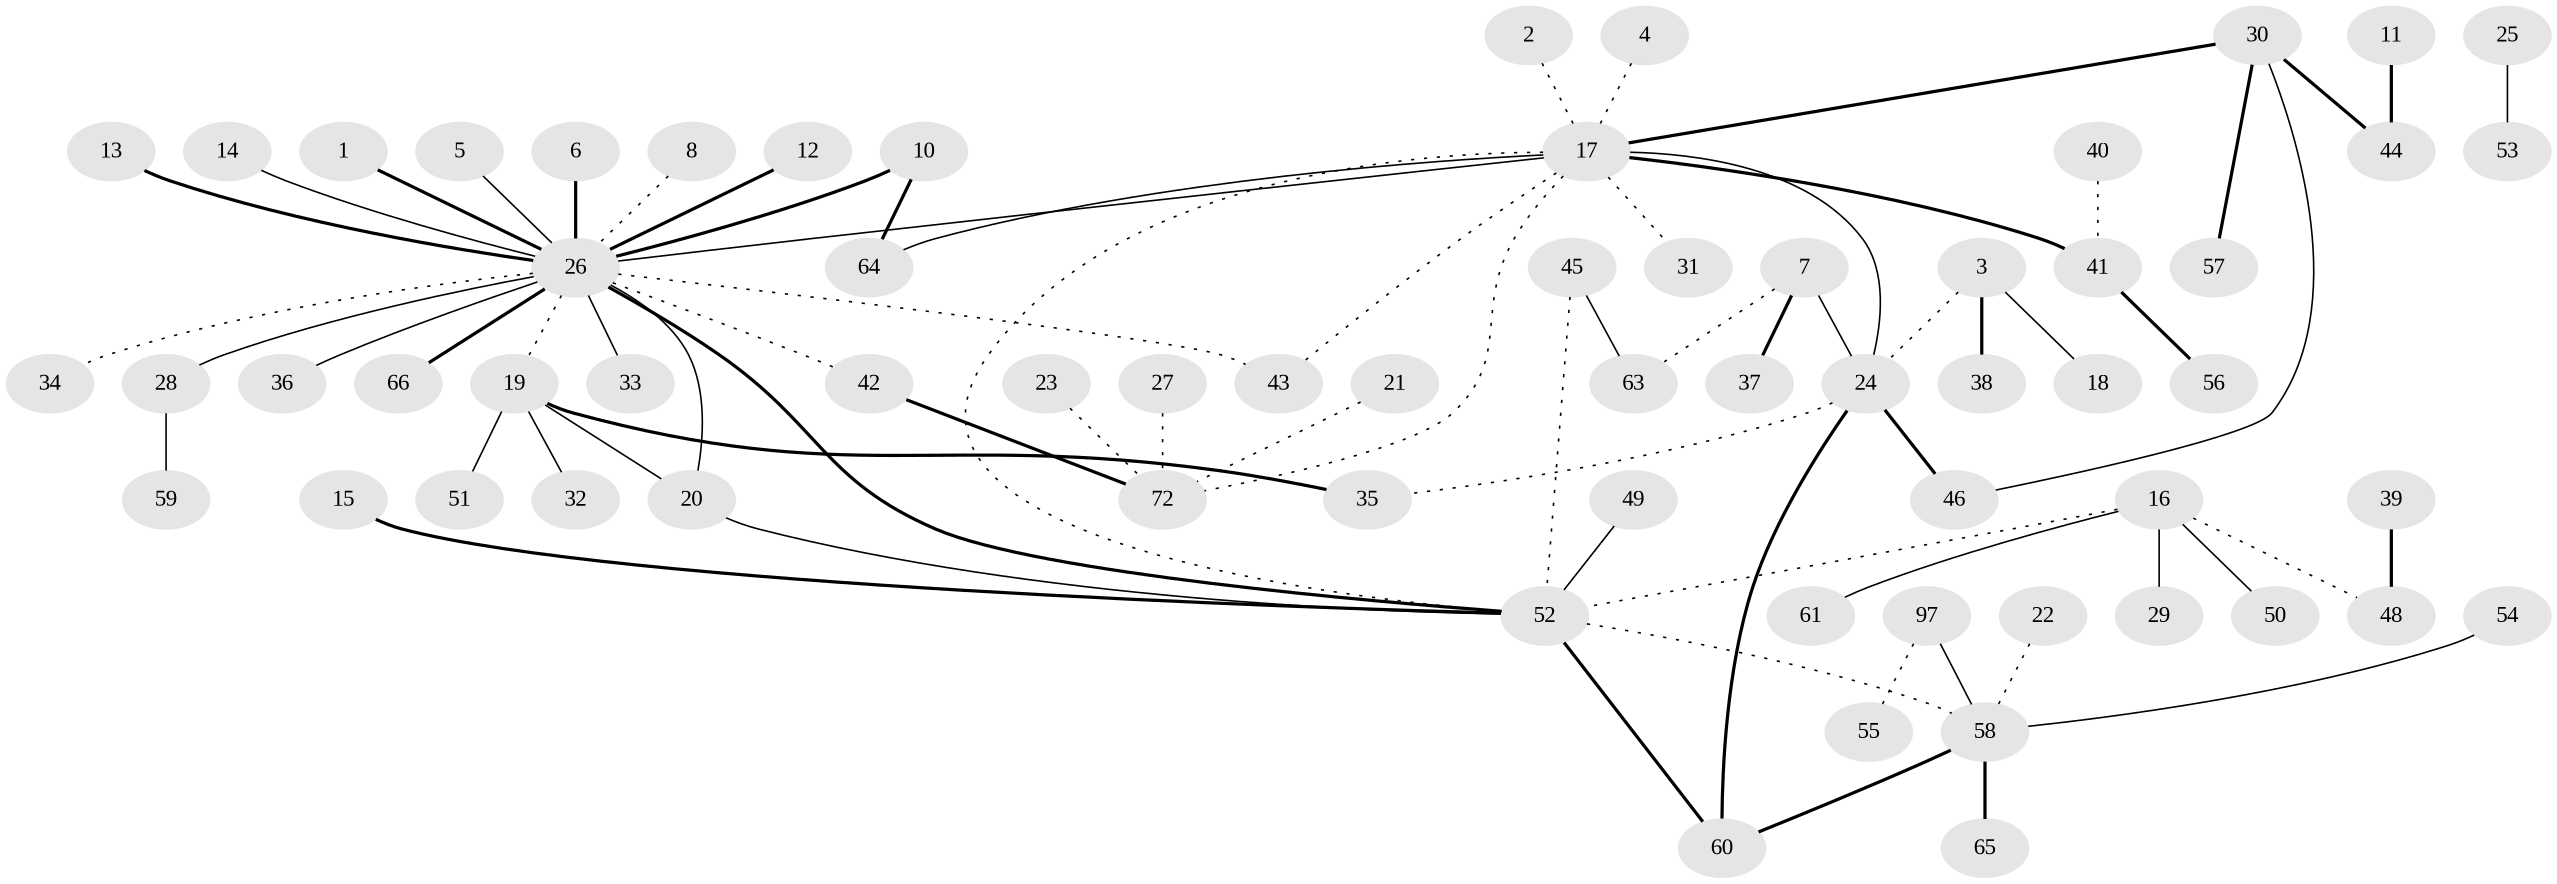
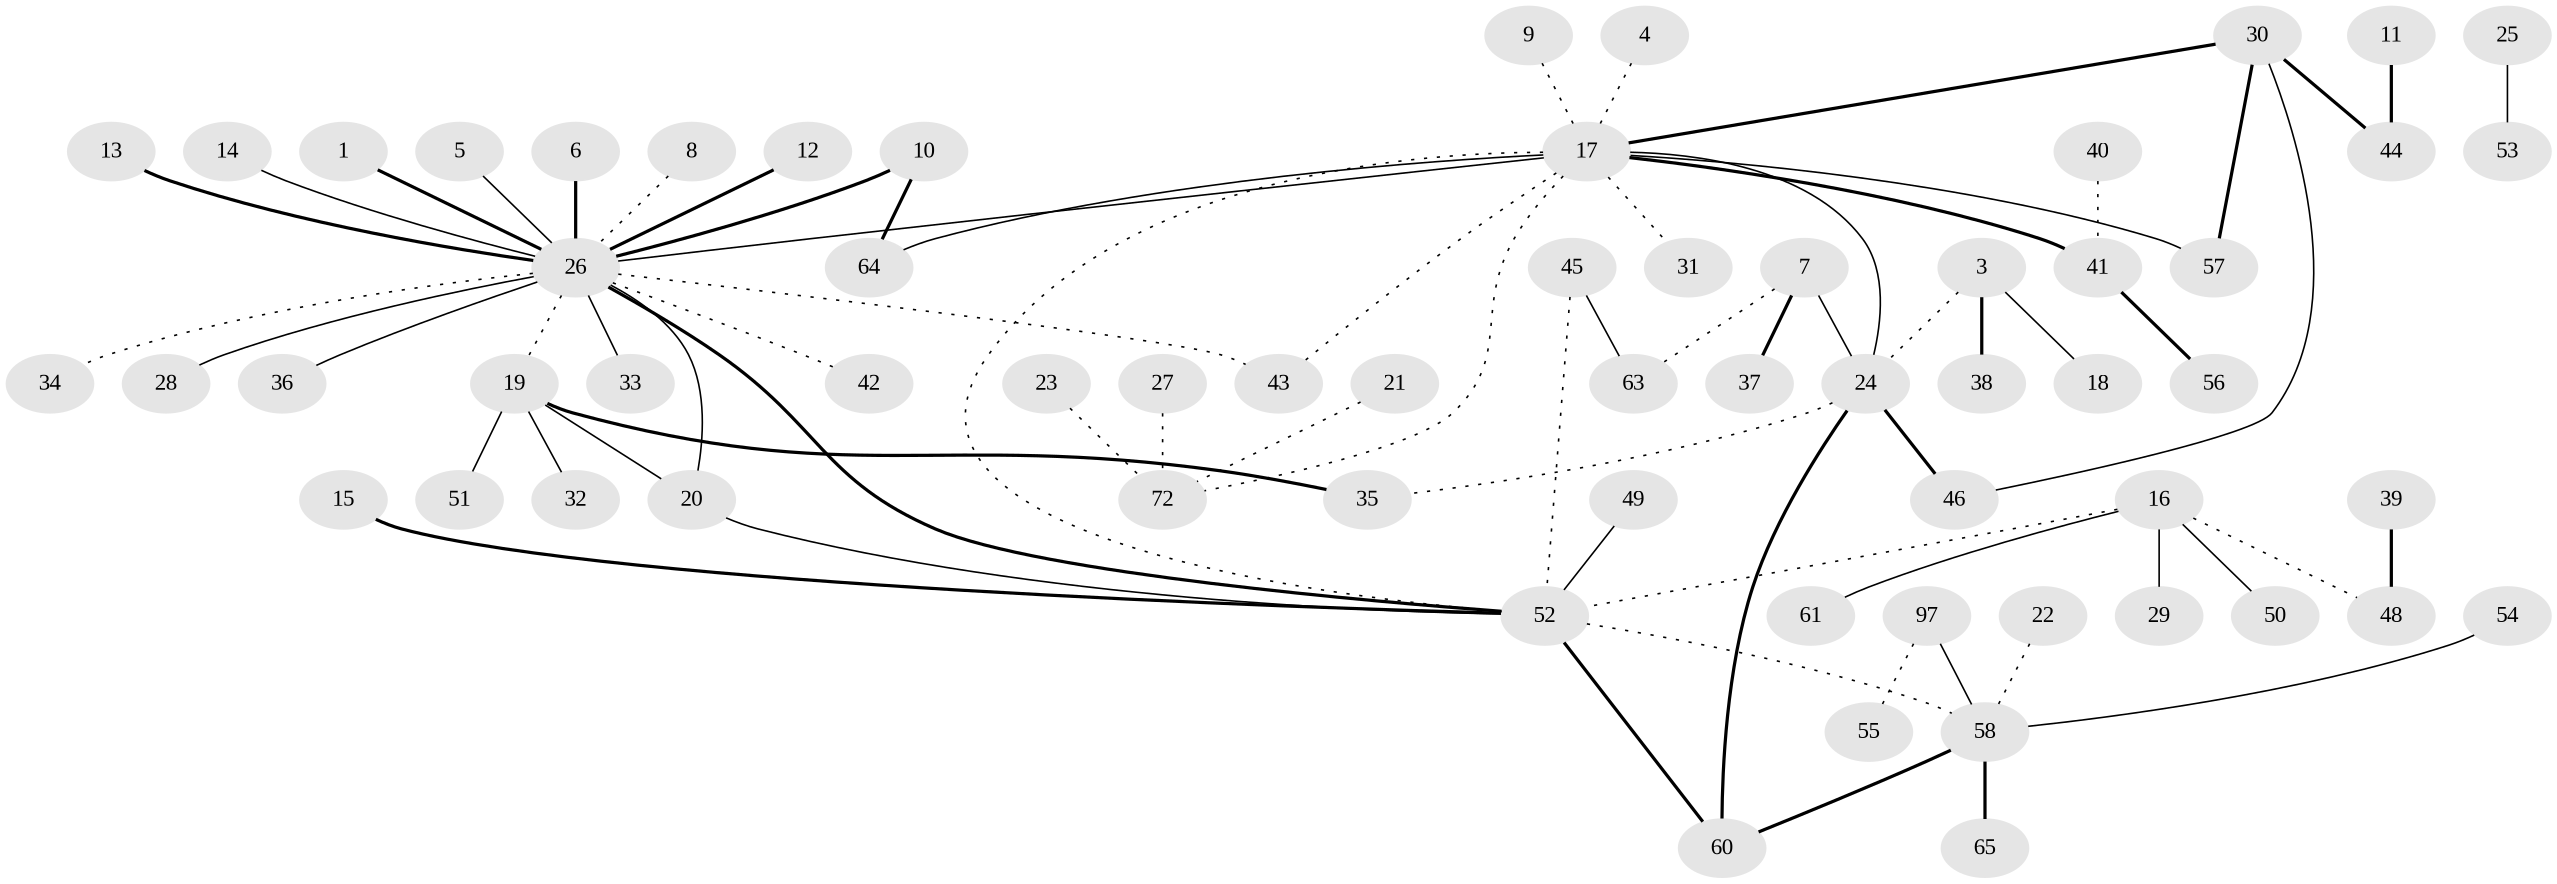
(1529, 35) -> (1529, 35)
none -> (1909, 185)
(398, 384) -> none
(1016, 442) -> none
(166, 500) -> none
